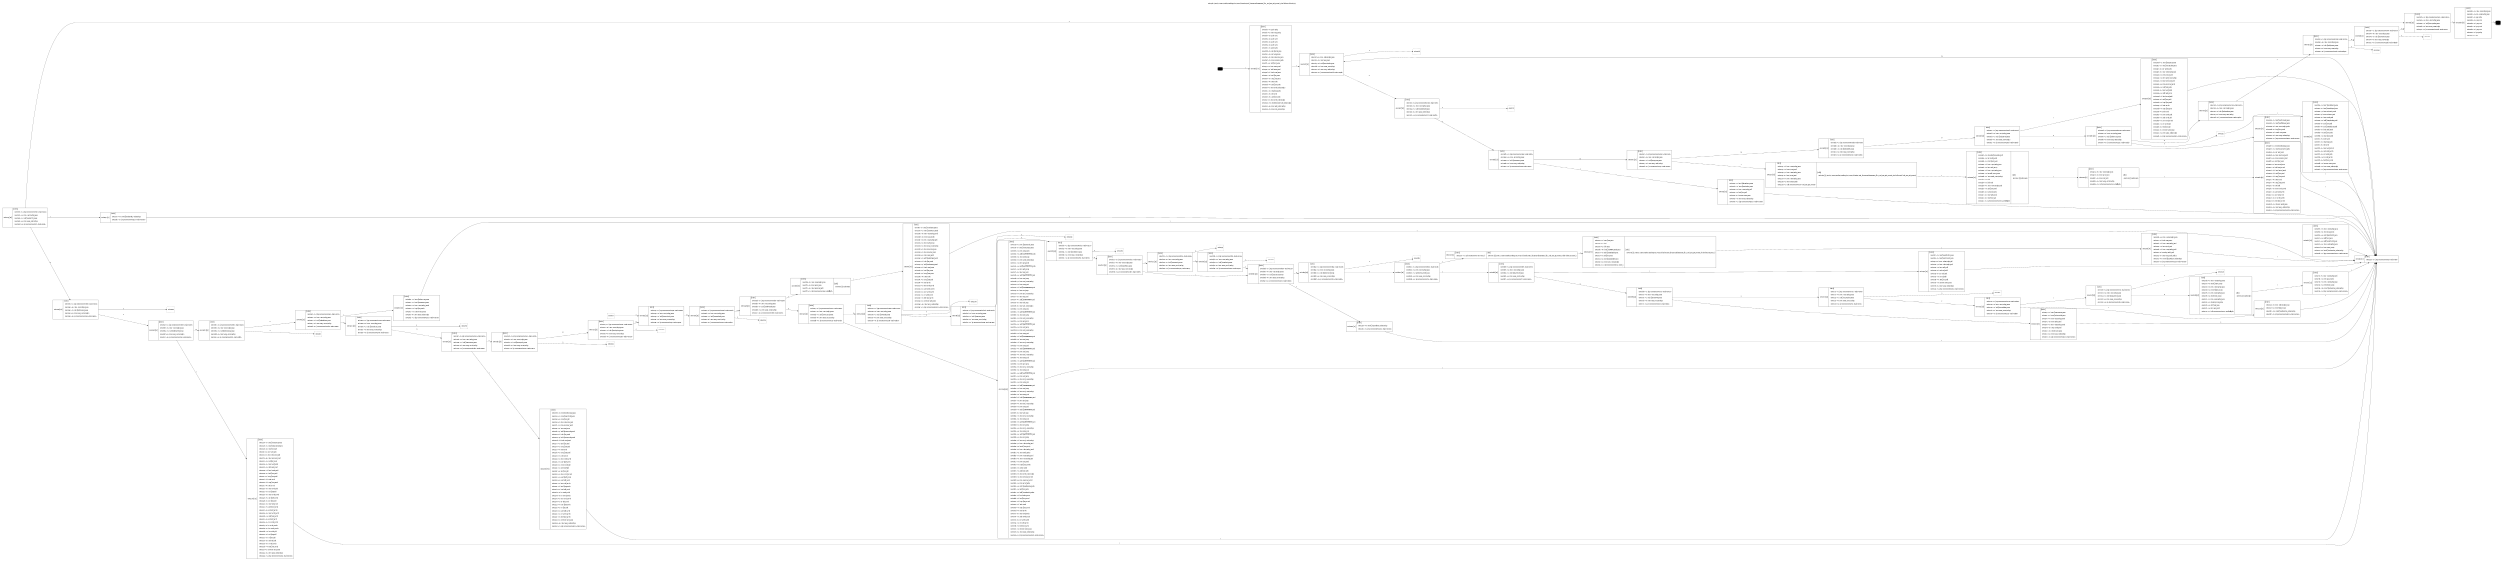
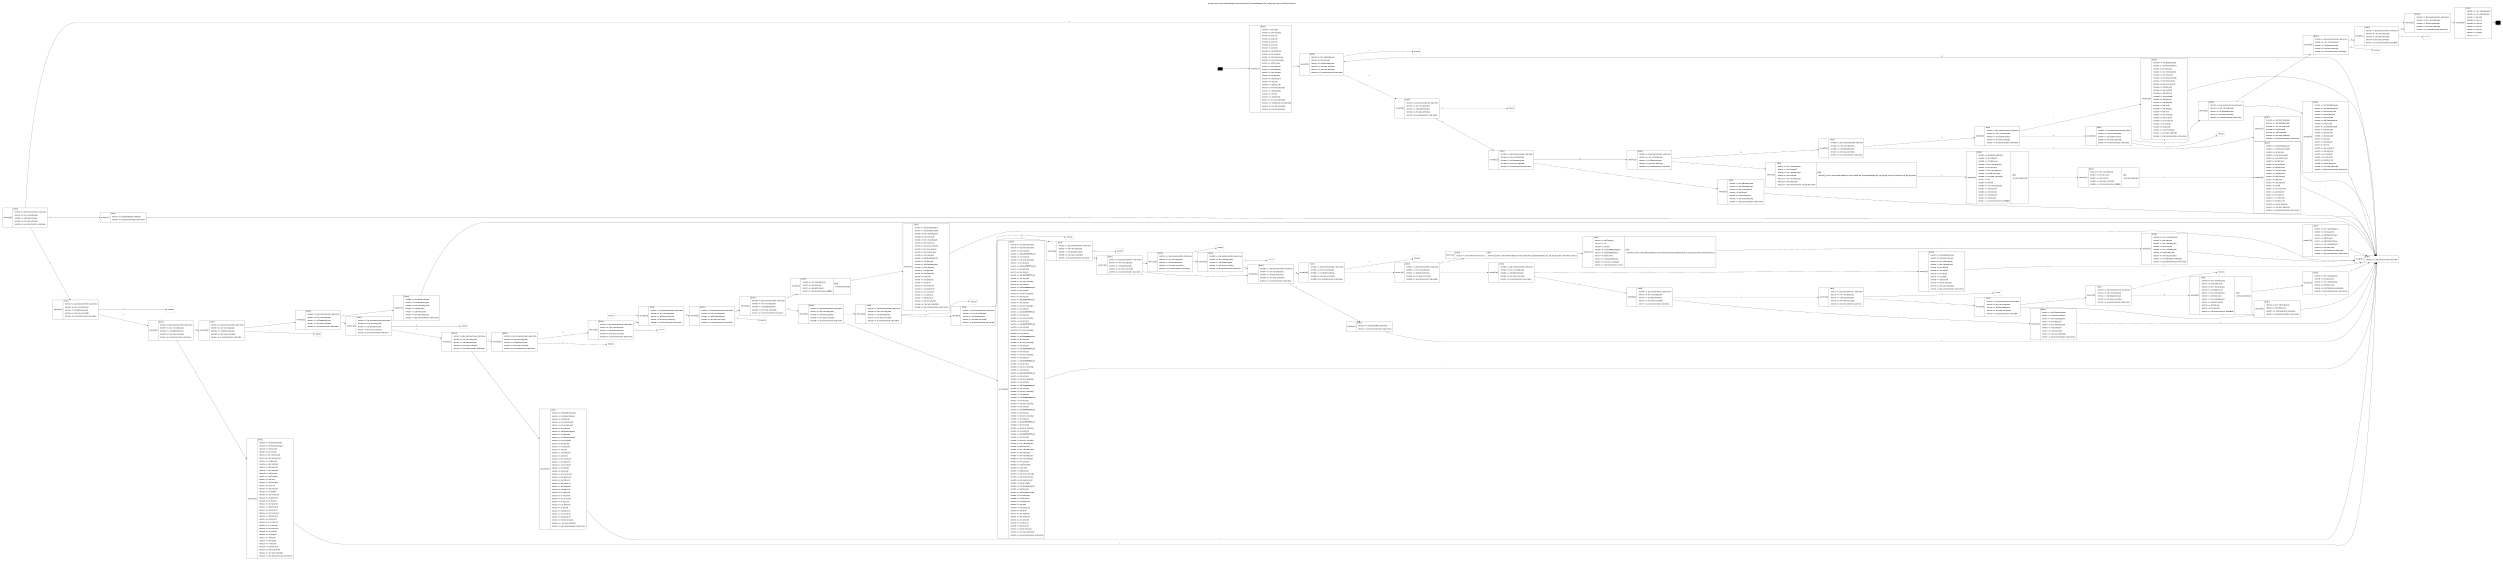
(2260, 115) -> (2273, 106)
